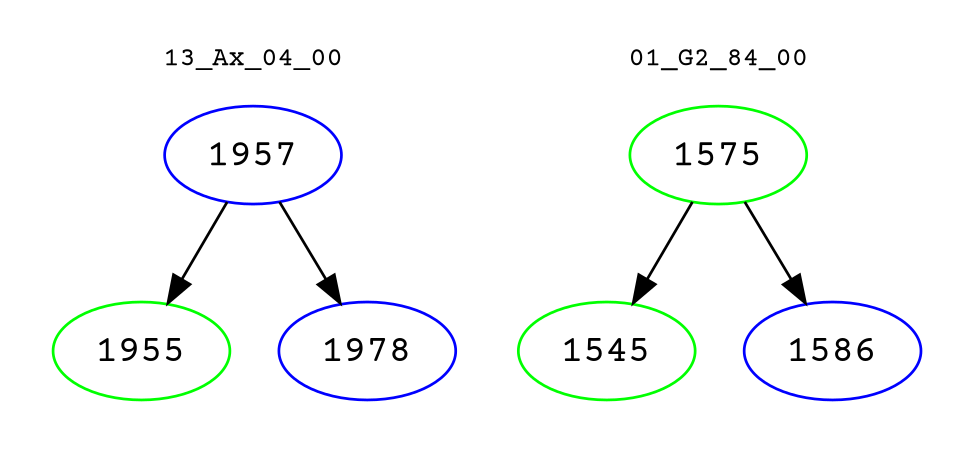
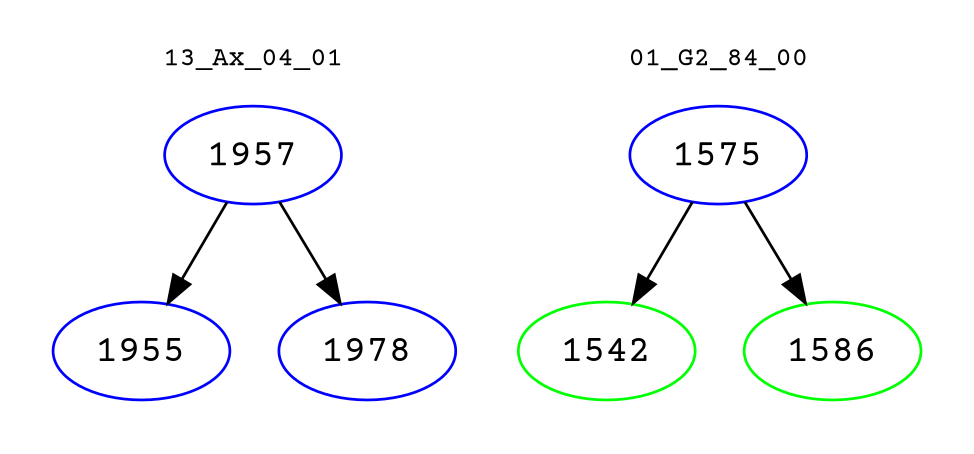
(254, 58) -> (254, 58)
(718, 155) -> (718, 155)
(141, 351) -> (141, 351)
(607, 351) -> (607, 351)
(833, 351) -> (833, 351)
